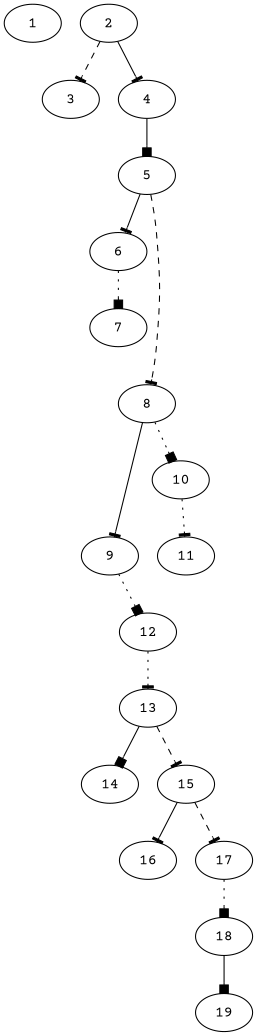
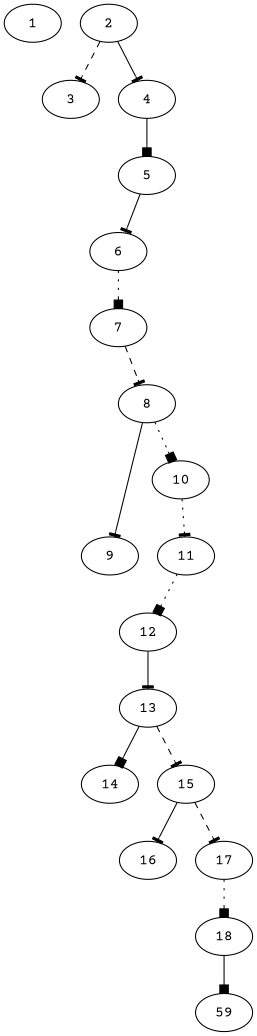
(160, 287) -> (132, 363)
(127, 589) -> (169, 589)
(148, 668) -> (148, 668)
(224, 1013) -> (224, 1013)
